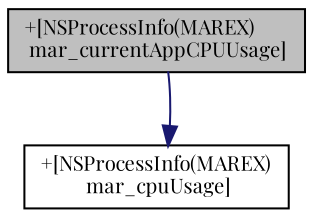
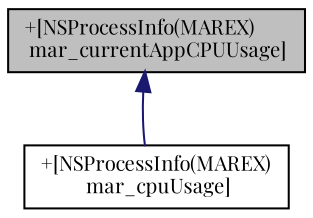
(170, 99) -> (143, 119)
